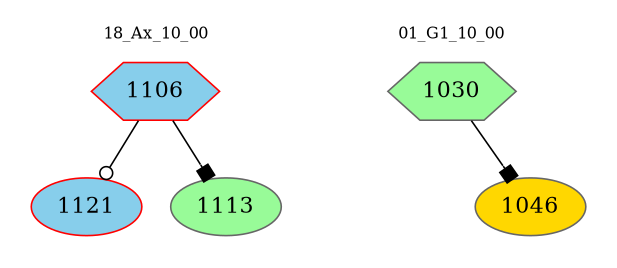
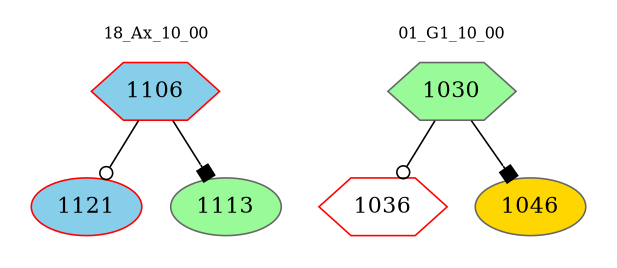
none -> (383, 207)
